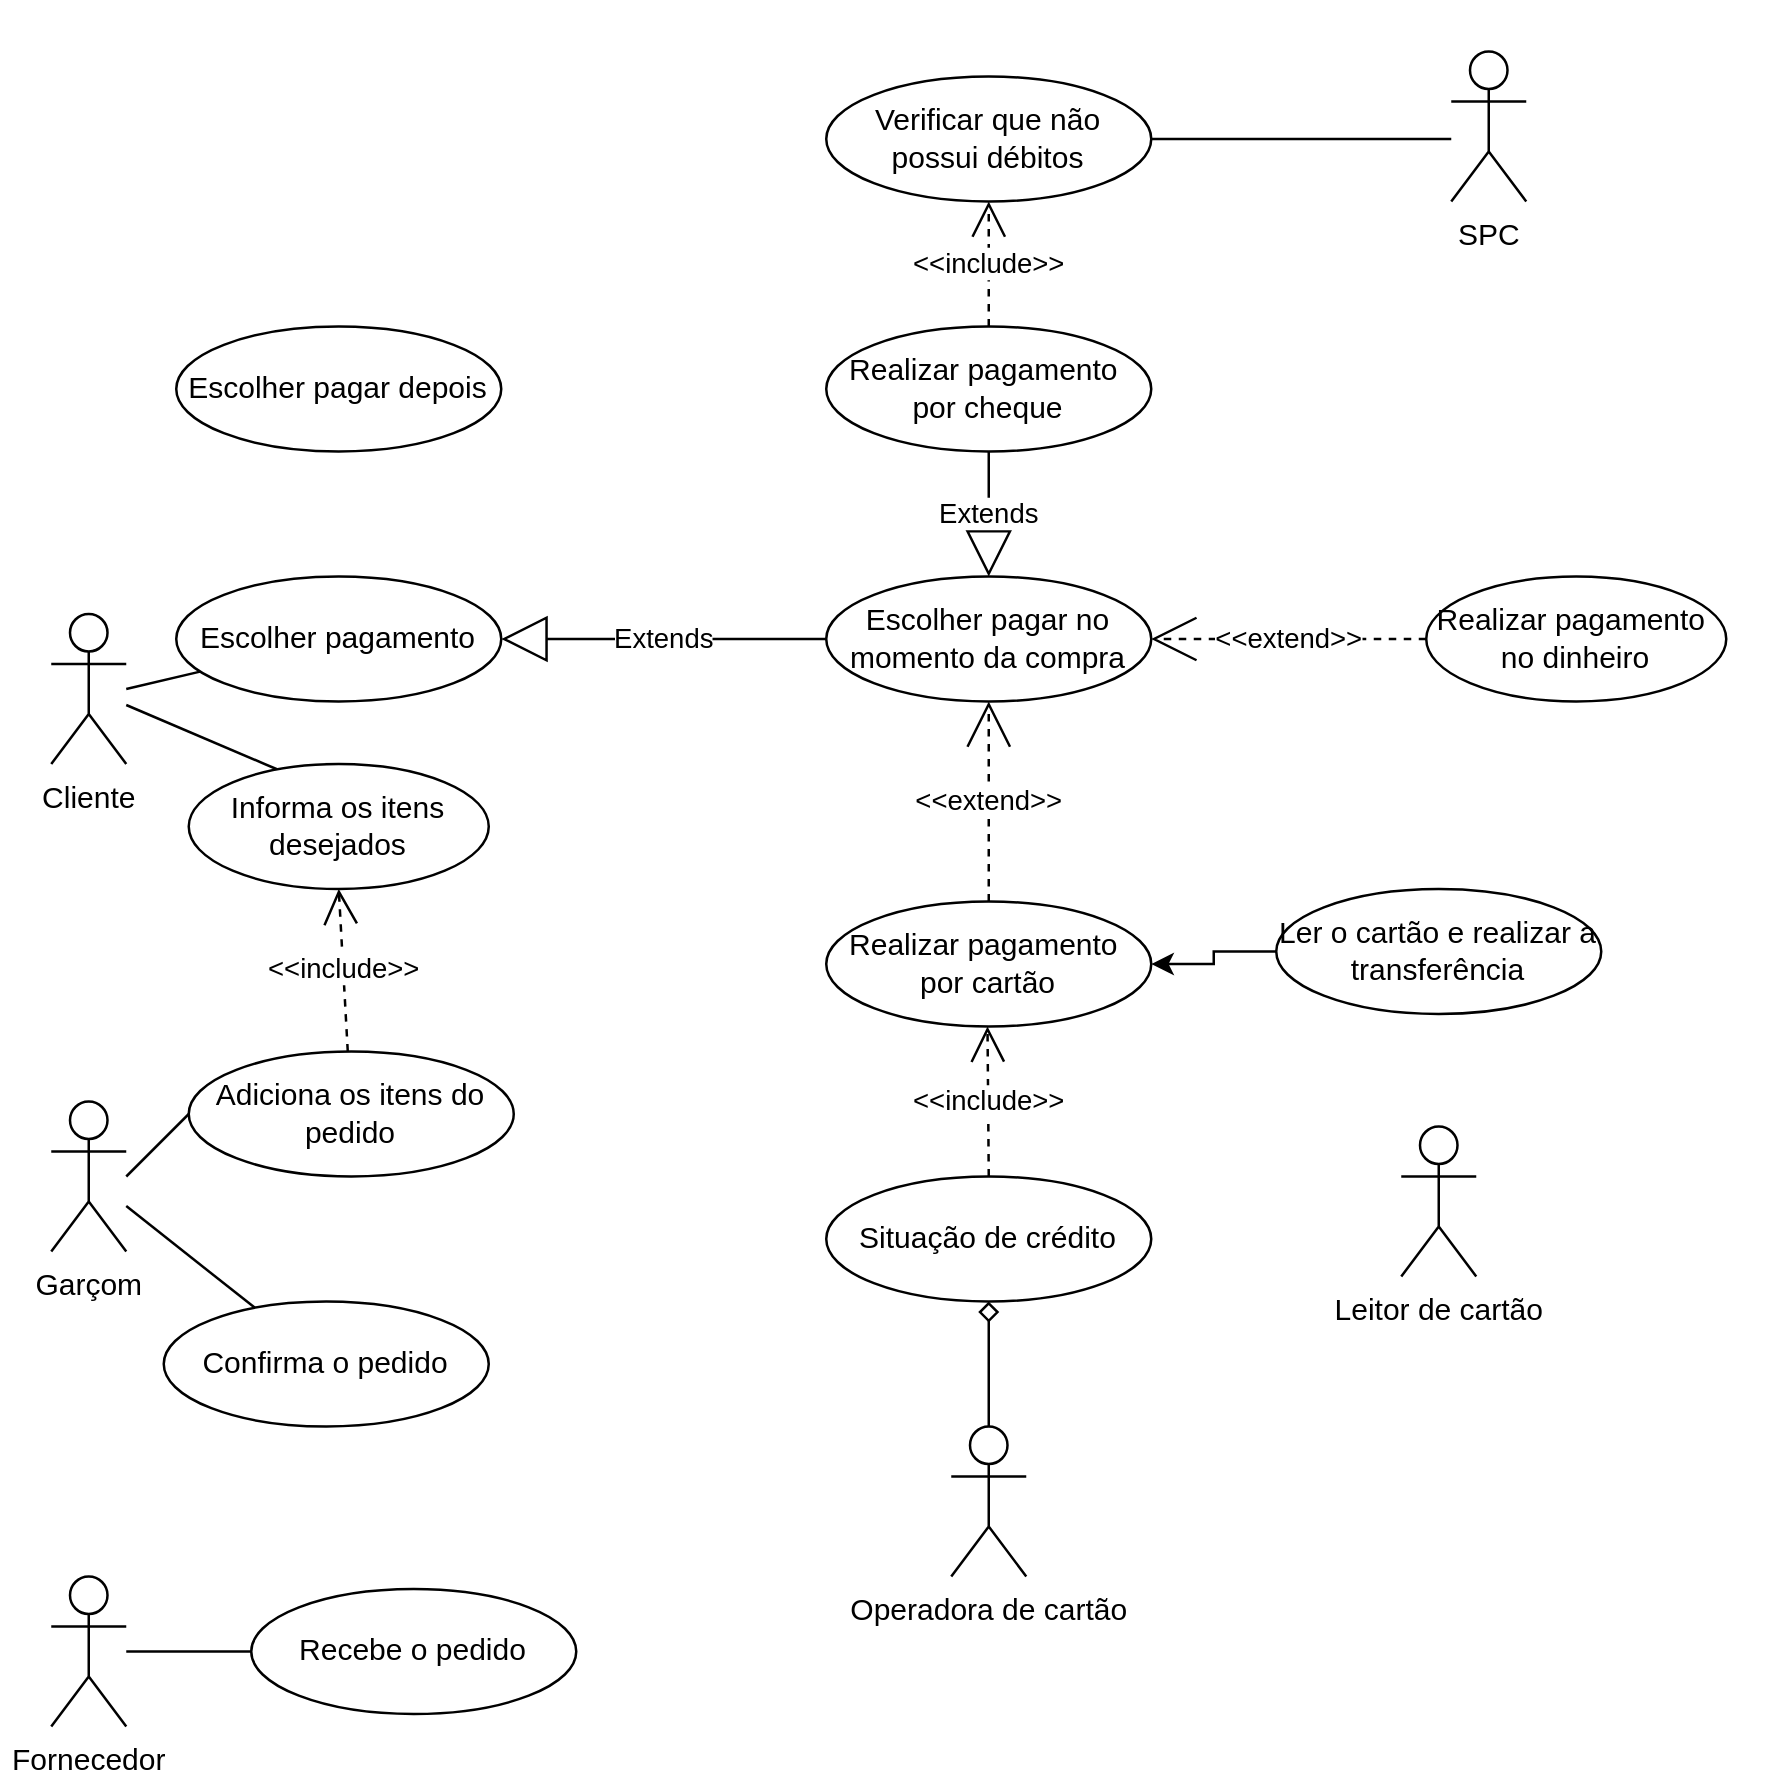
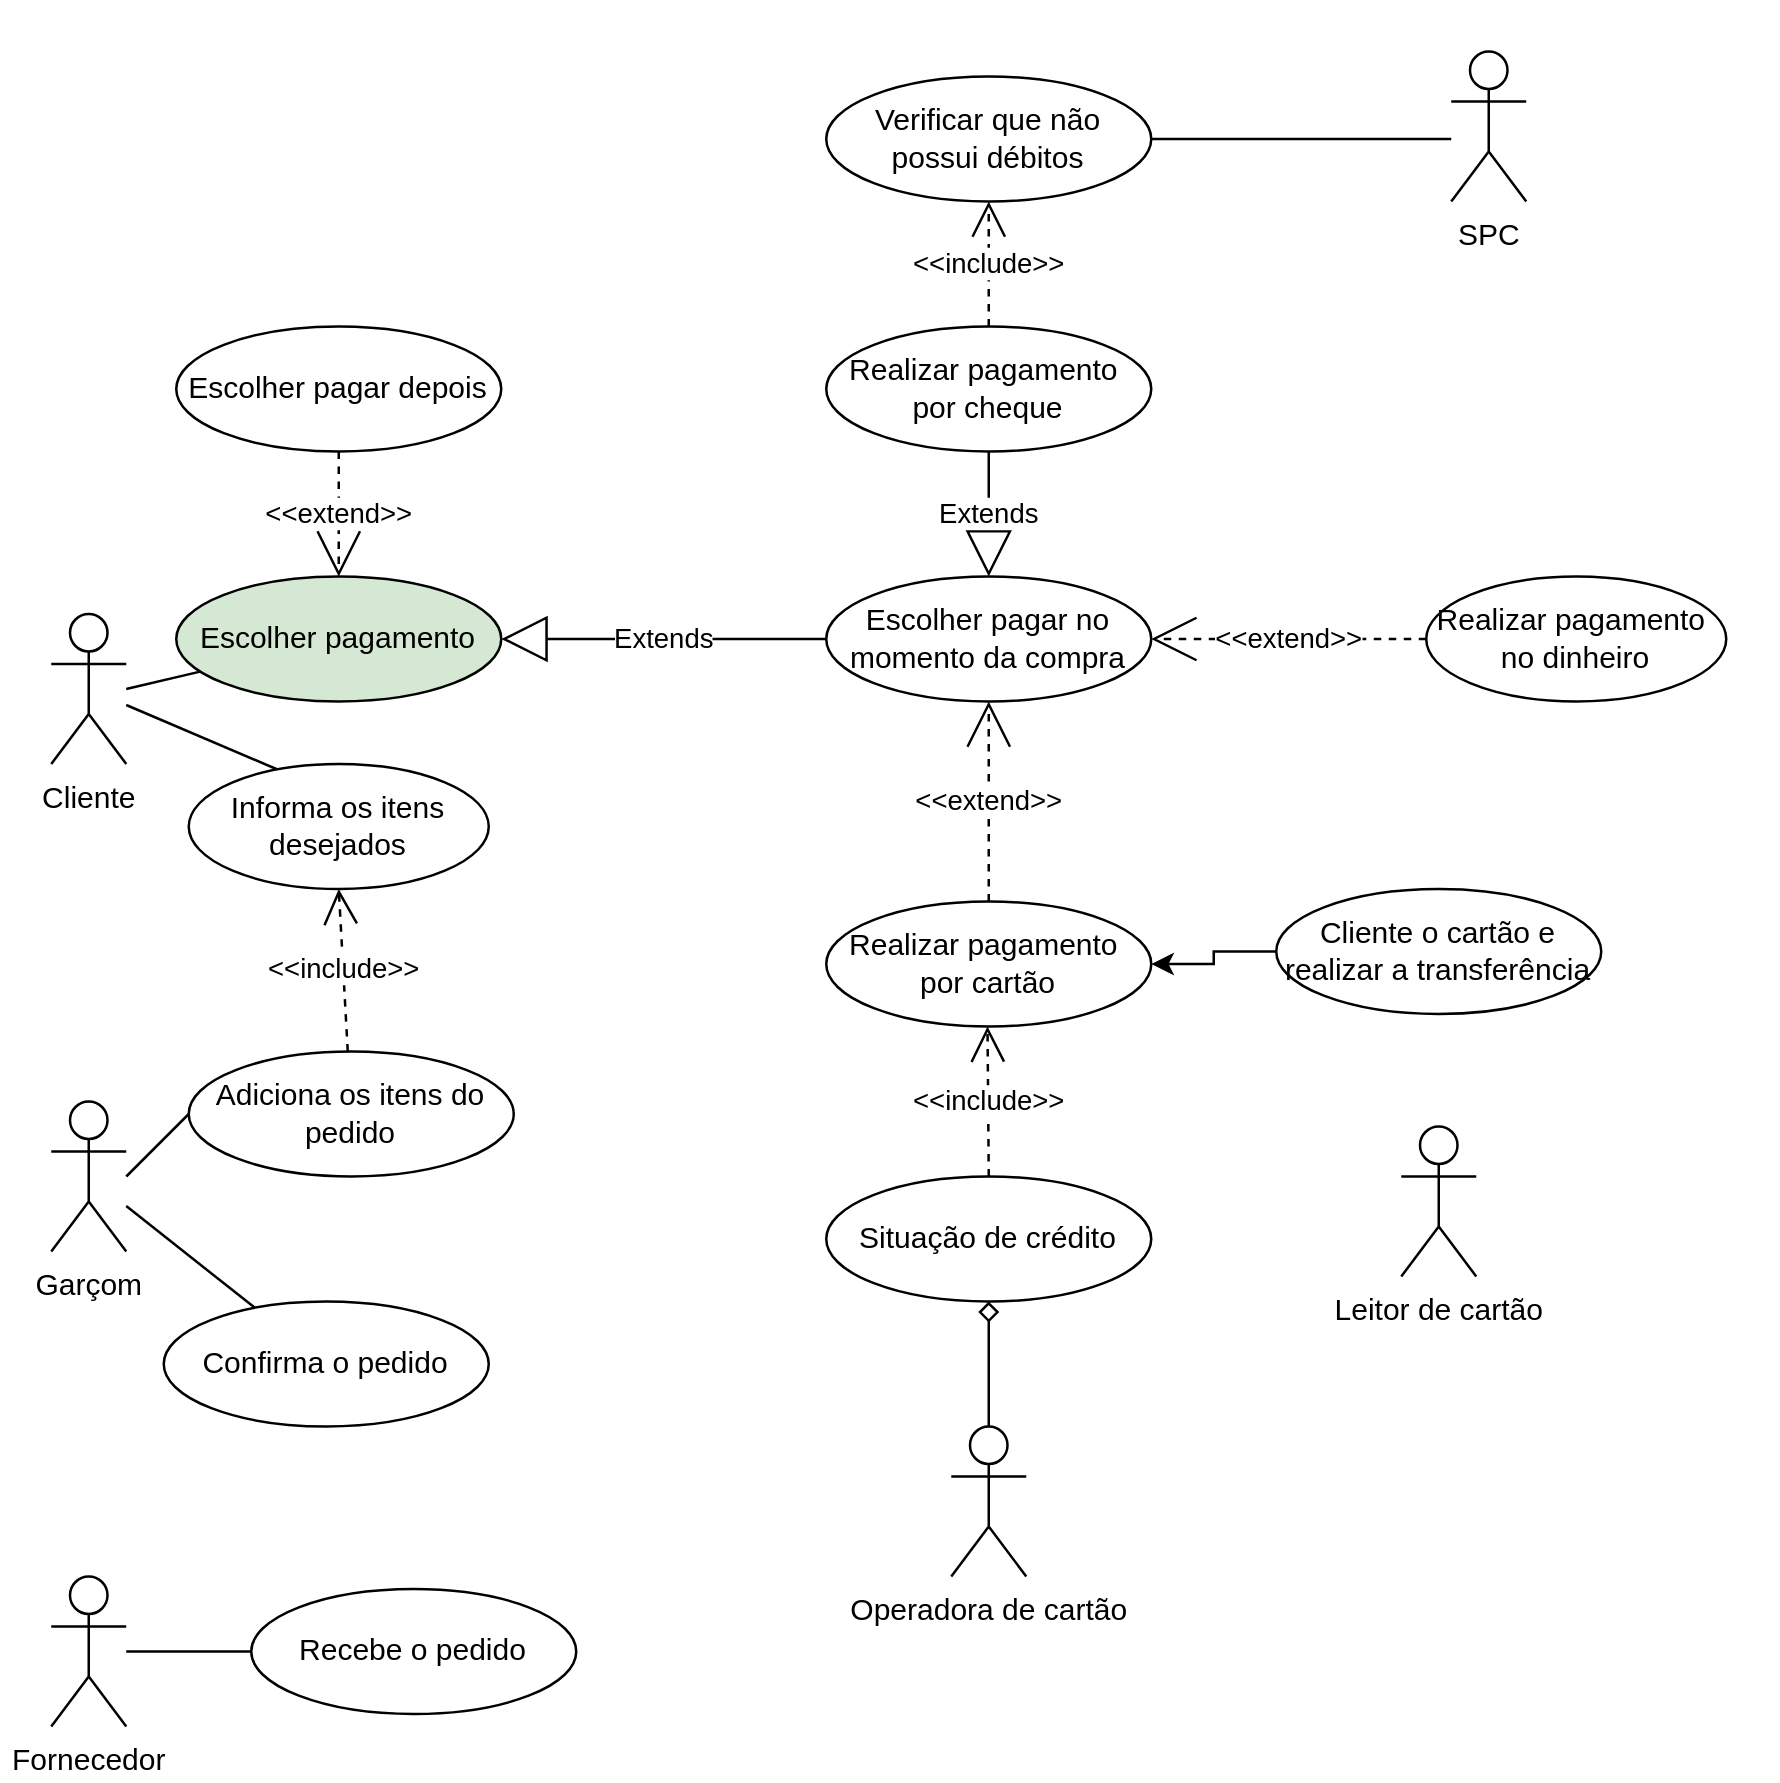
none -> (339, 510)
(339, 639) -> (339, 639)
(1439, 951) -> (1439, 951)
